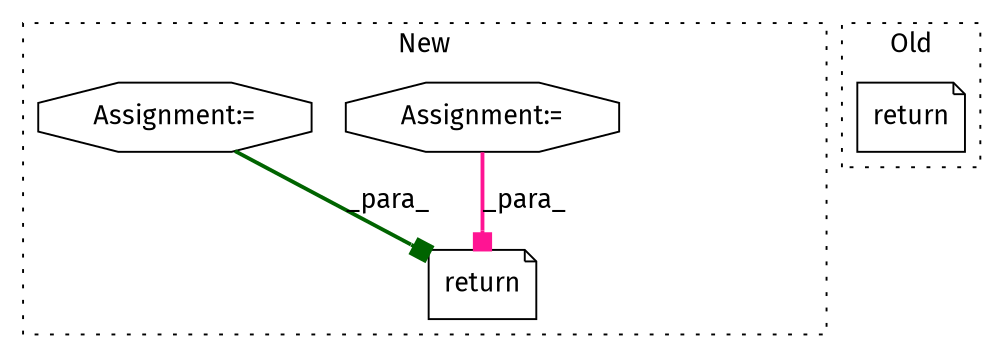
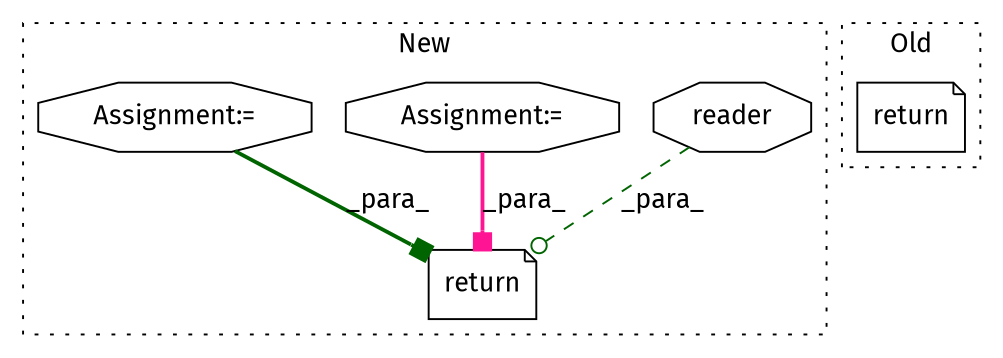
none -> (732, 117)
